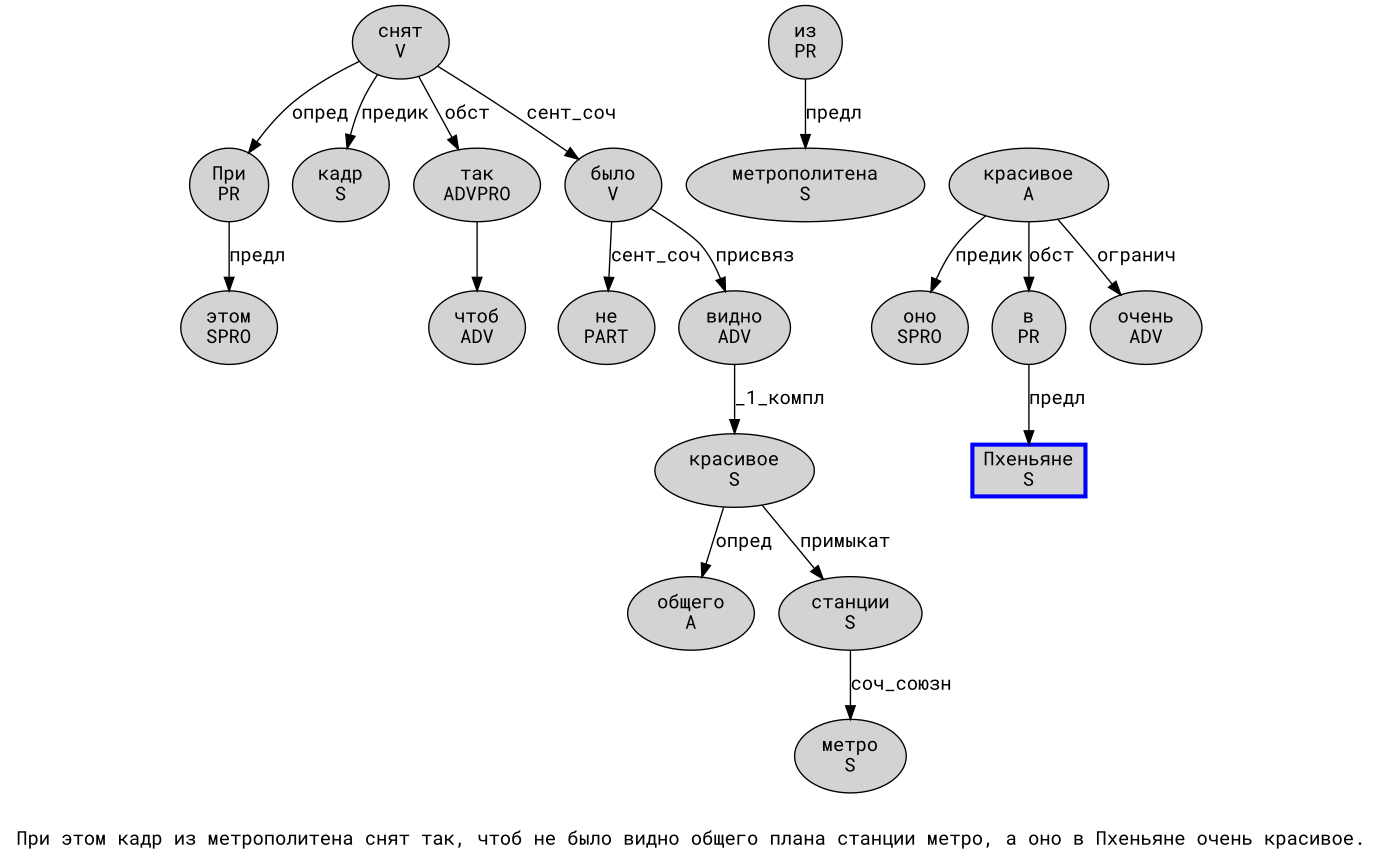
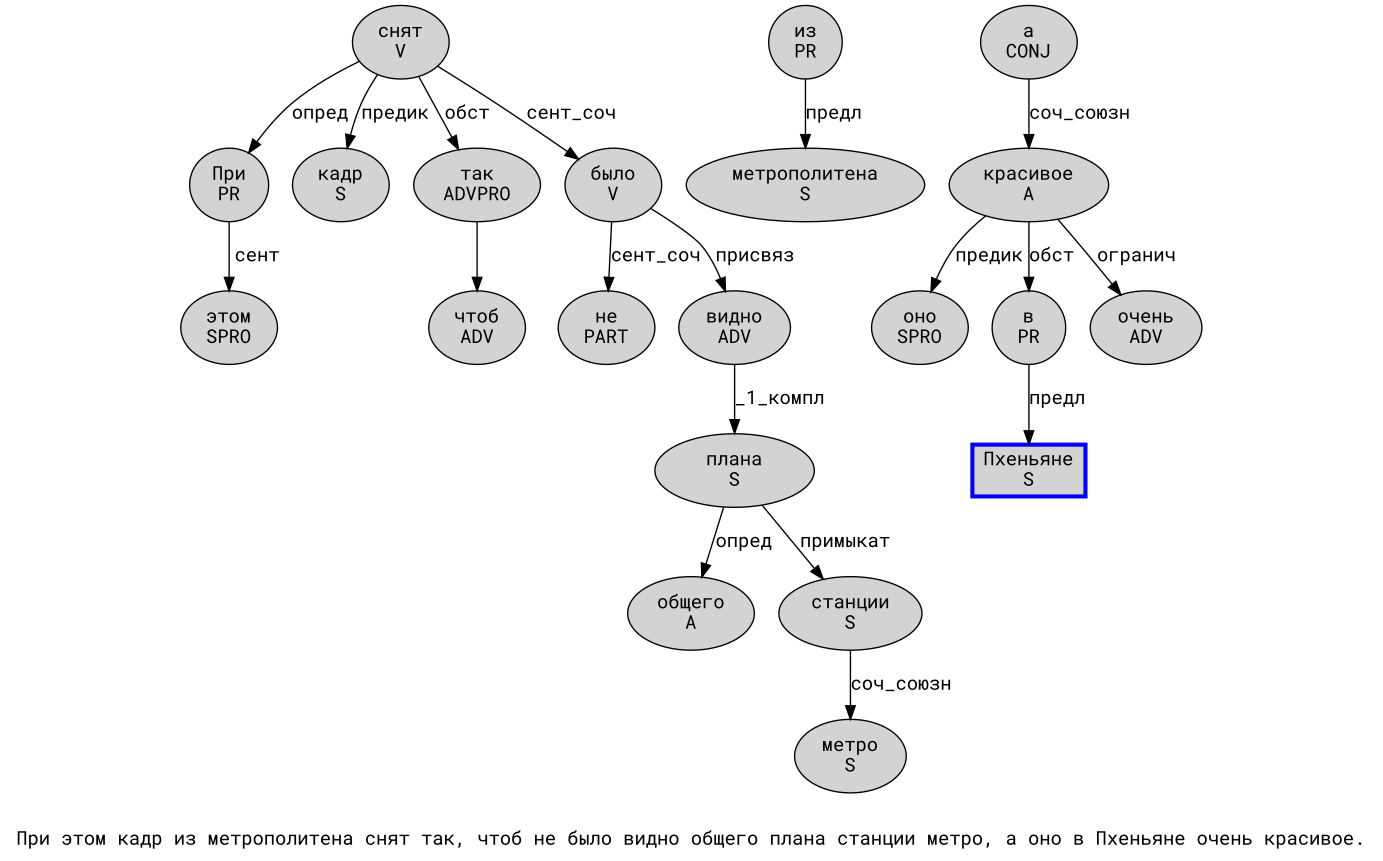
none -> (1029, 42)
(258, 256) -> (258, 256)
(735, 471) -> (735, 471)
